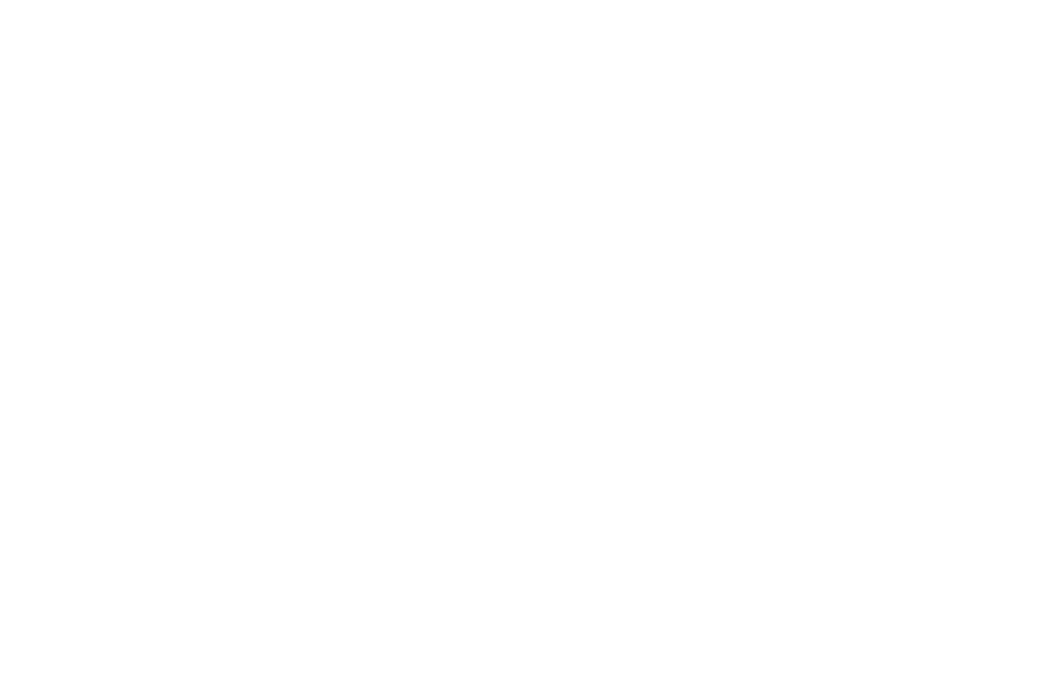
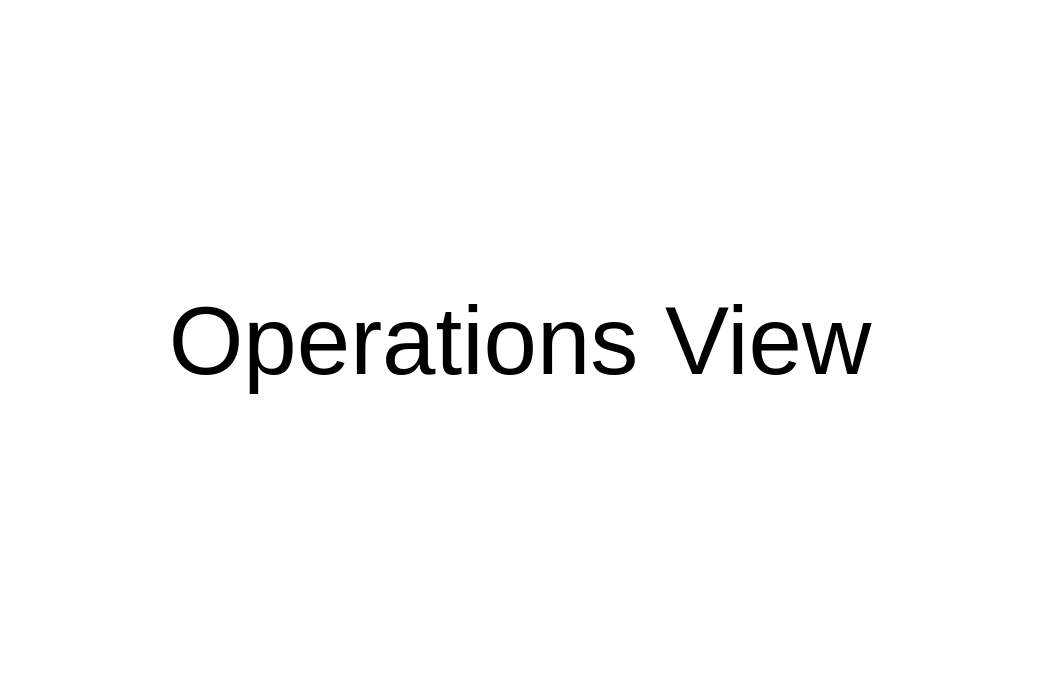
none -> (521, 341)
